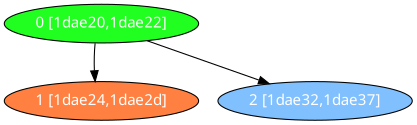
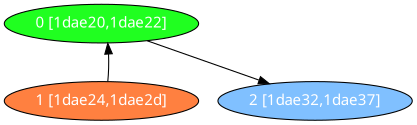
(94, 57) -> (109, 68)
